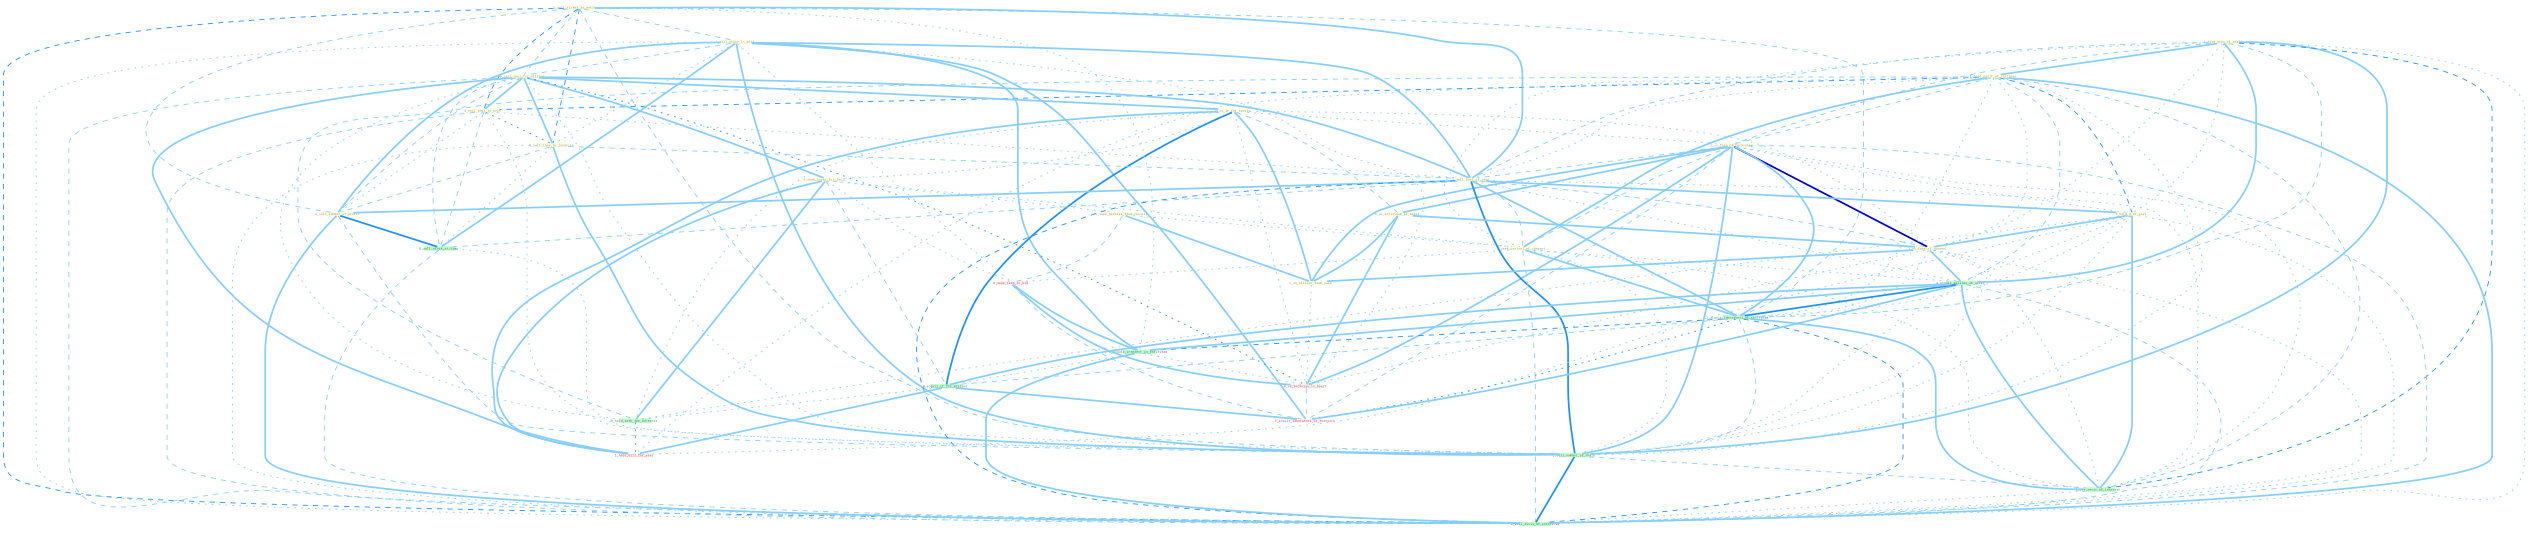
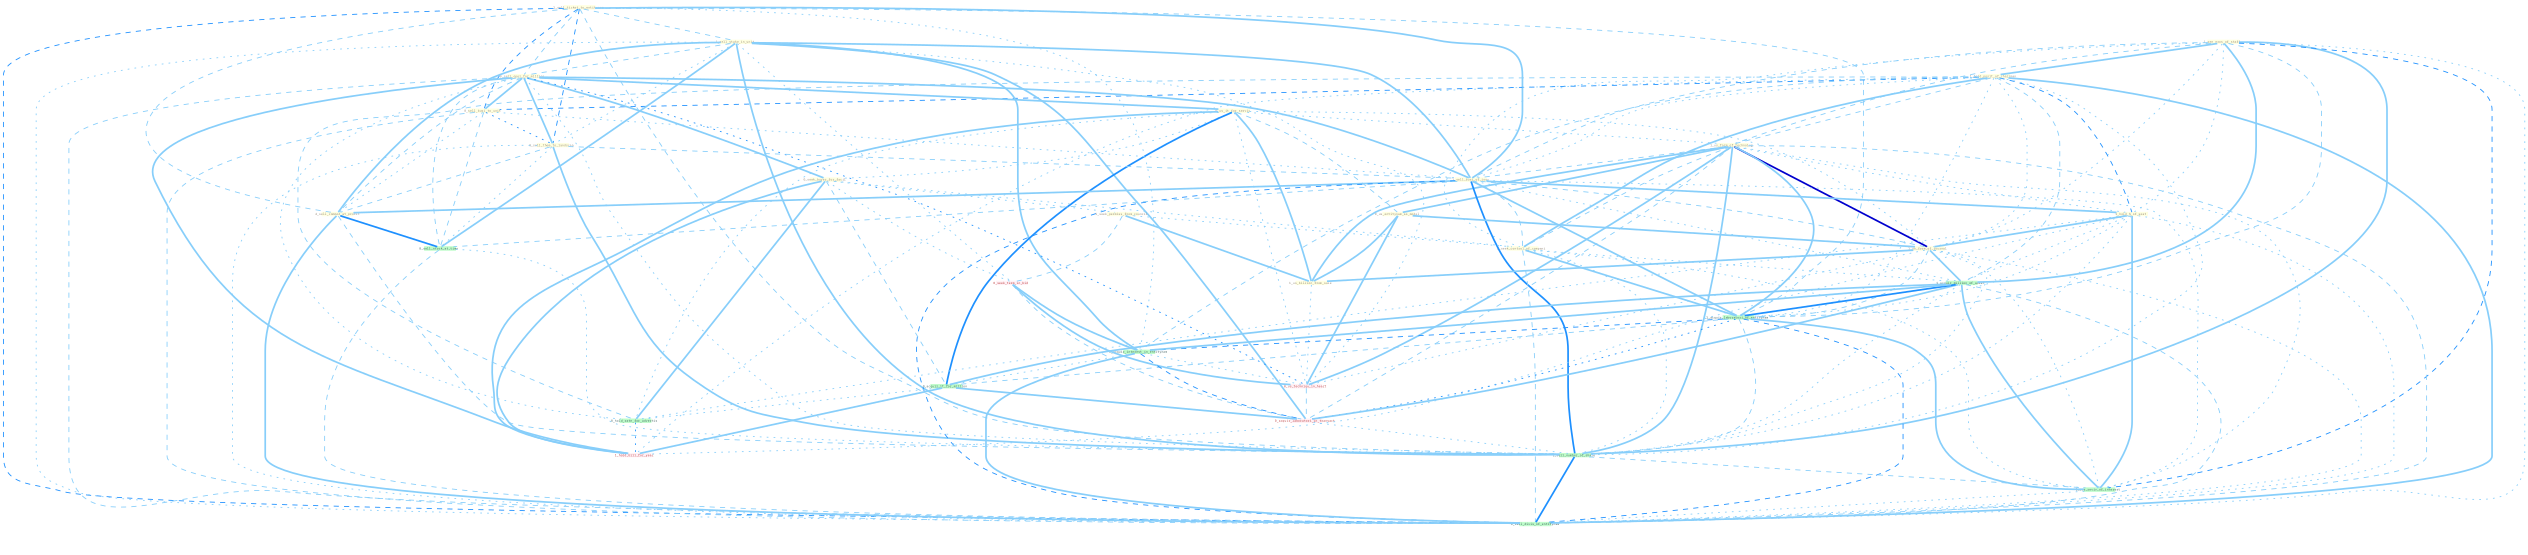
(2223, 42) -> (2223, 42)
(2332, 232) -> (1492, 150)
(1291, 264) -> none
(1851, 305) -> (1851, 305)
none -> (1185, 382)
(903, 442) -> (1441, 438)
